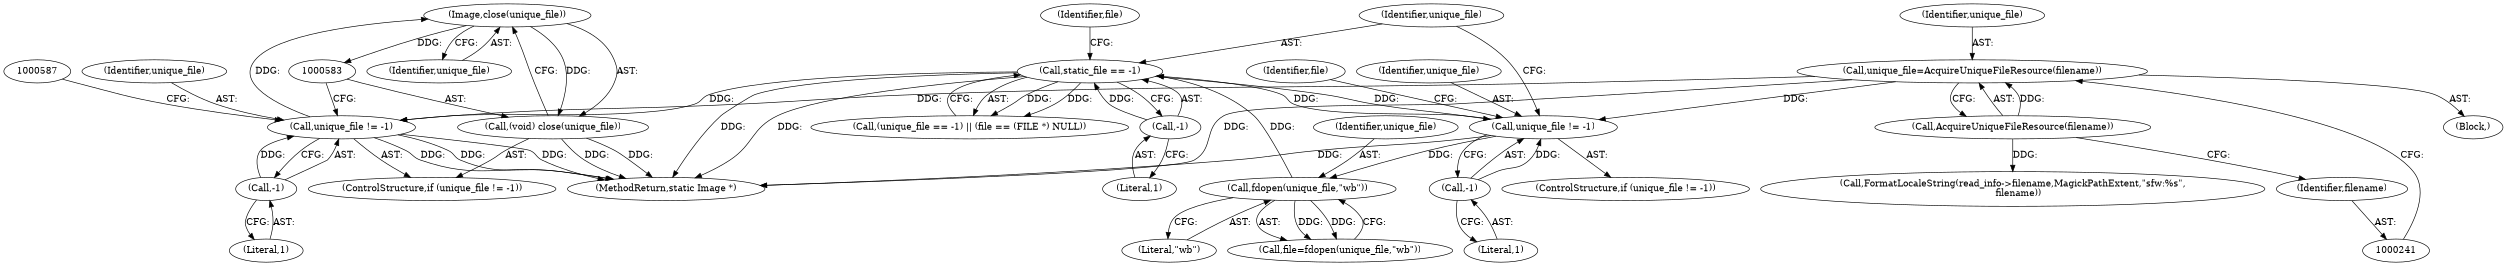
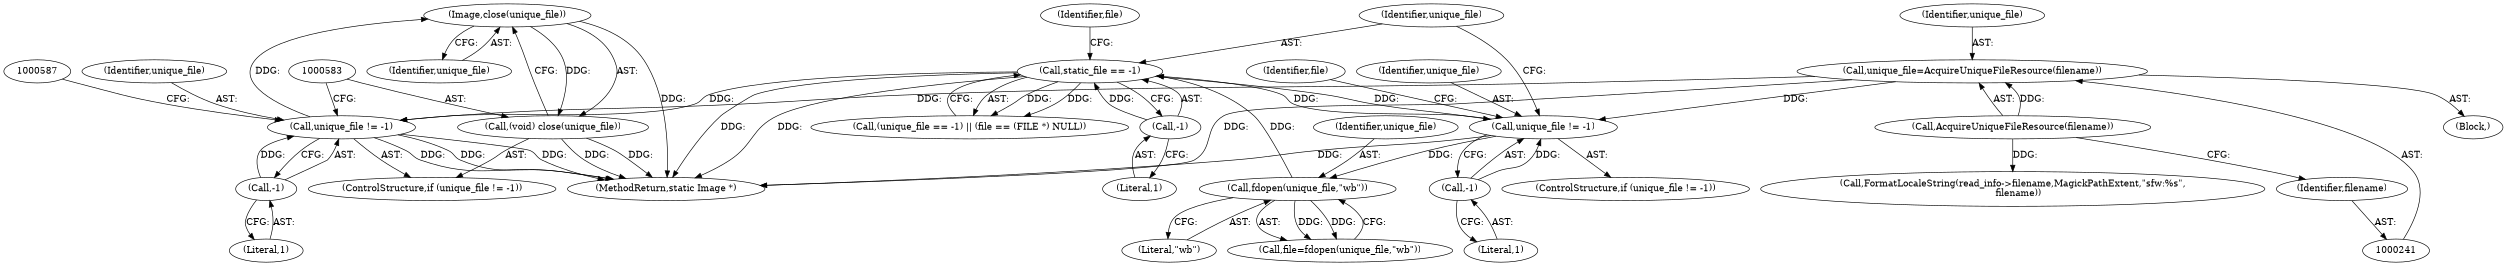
(408, 41) -> (653, 77)
(1950, 99) -> none
(2414, 155) -> (2414, 155)
